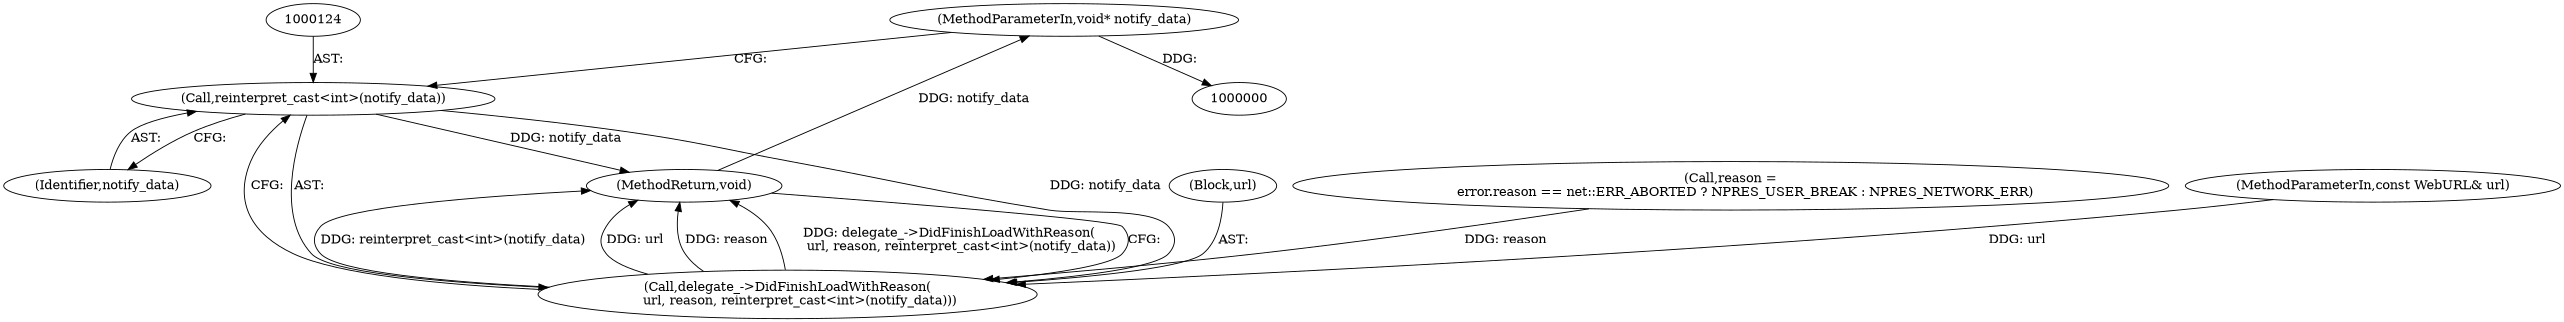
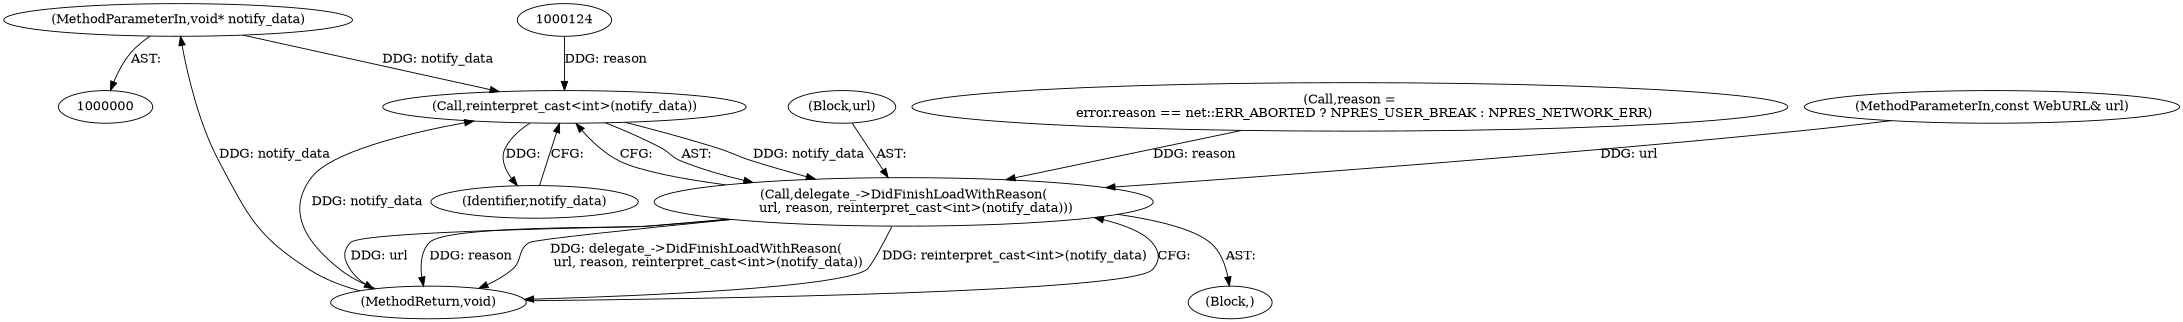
(330, 59) -> (606, 59)
(753, 59) -> (438, 59)
(1182, 59) -> (148, 59)
(148, 138) -> (569, 154)
(212, 138) -> (525, 154)
(498, 142) -> (317, 172)
none -> (1230, 302)
